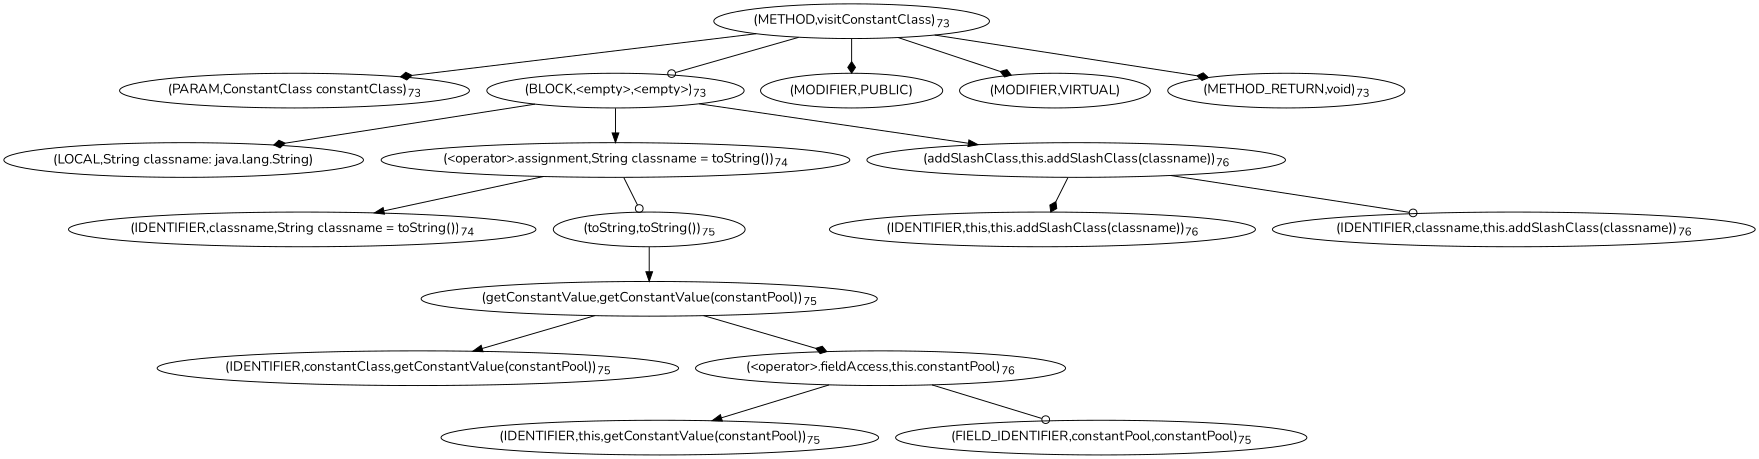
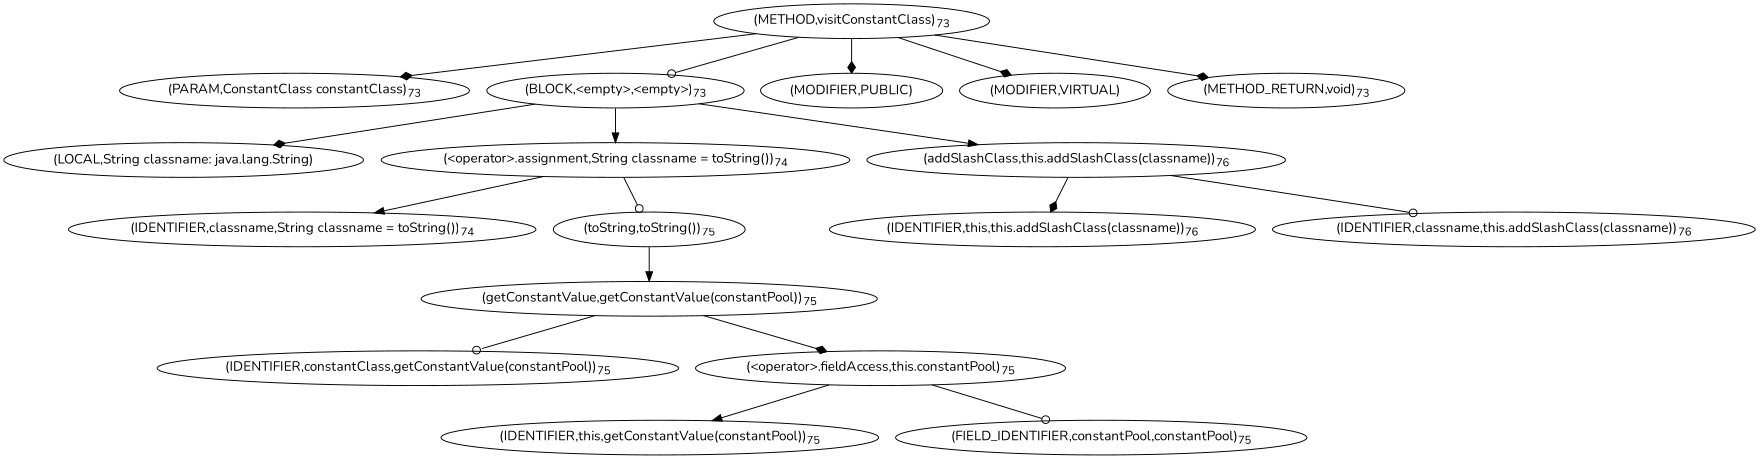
(538, 332) -> (538, 332)
(1008, 367) -> (1008, 367)
